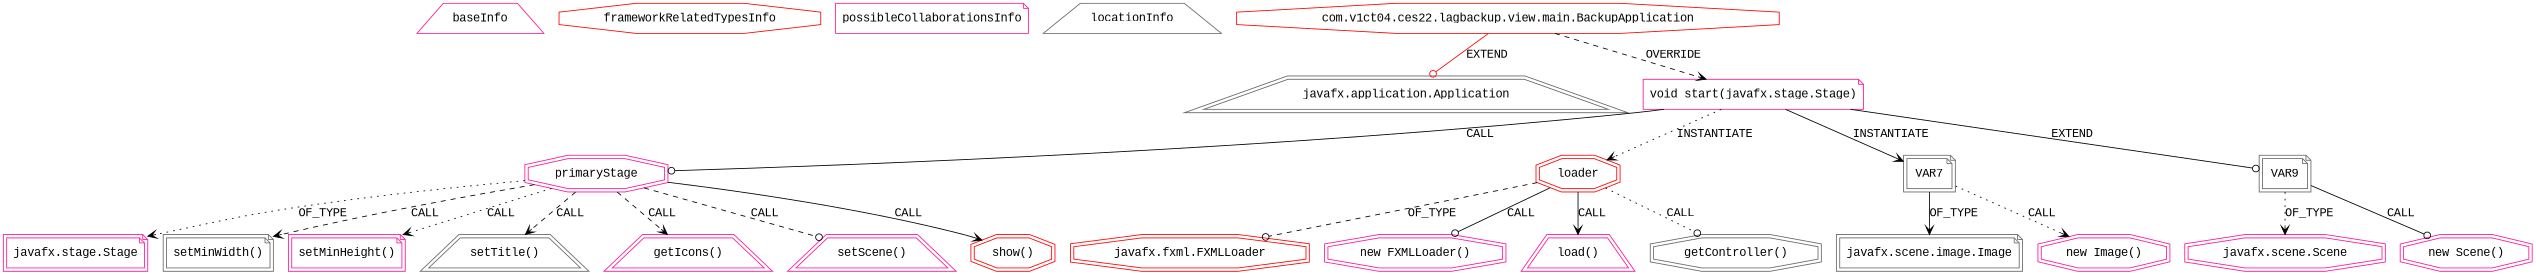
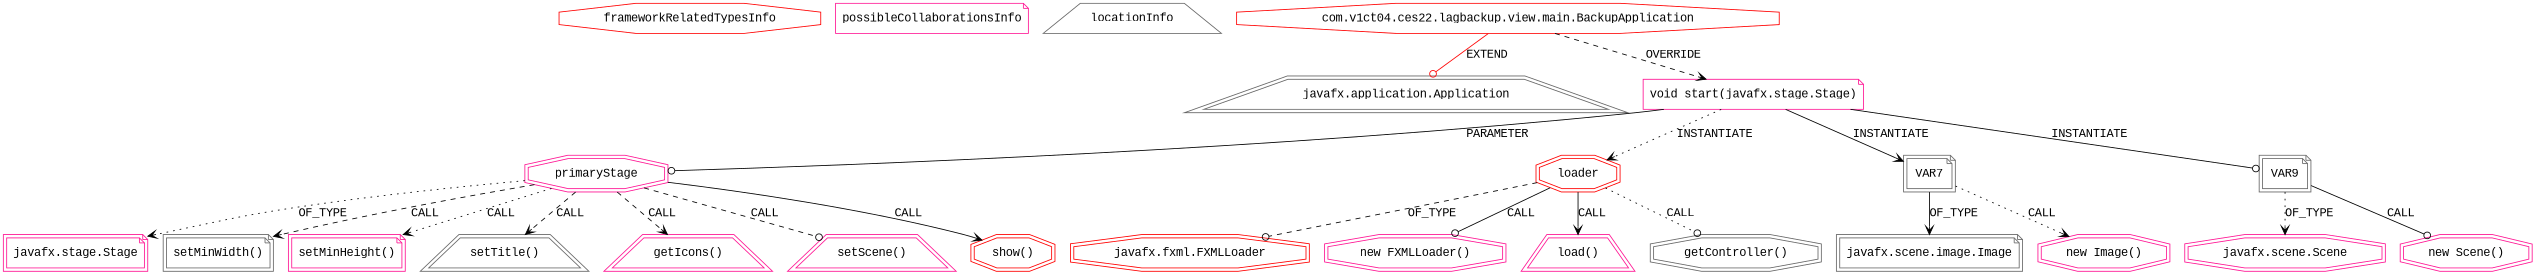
(480, 18) -> none
(1480, 134) -> (1497, 134)
(2072, 134) -> (2089, 134)
